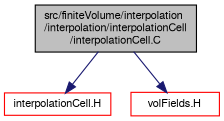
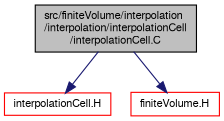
(175, 104) -> (175, 104)
